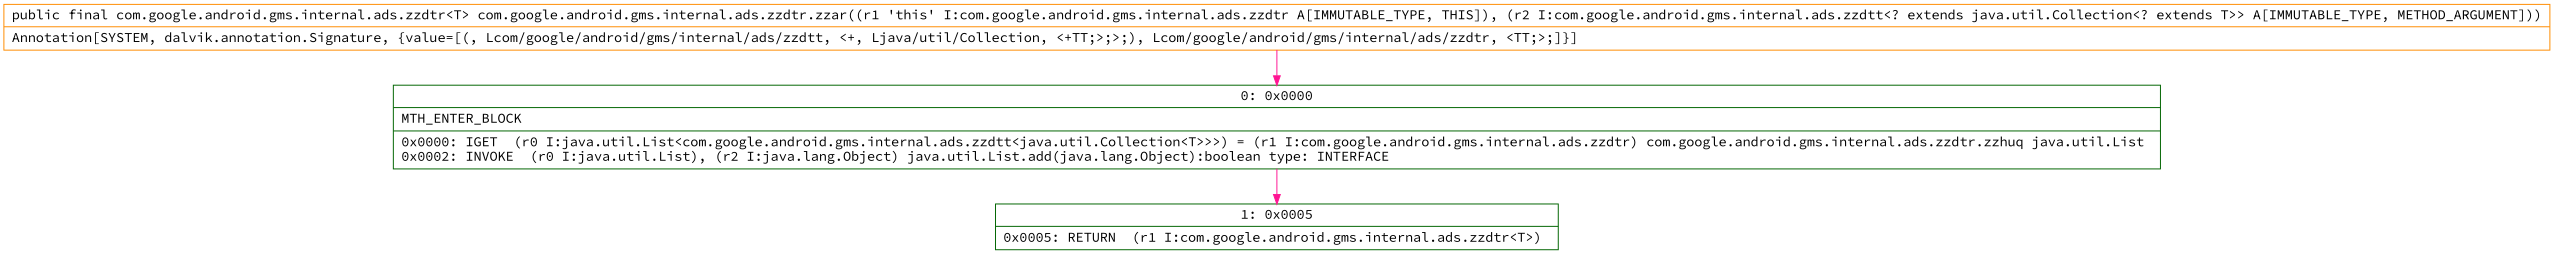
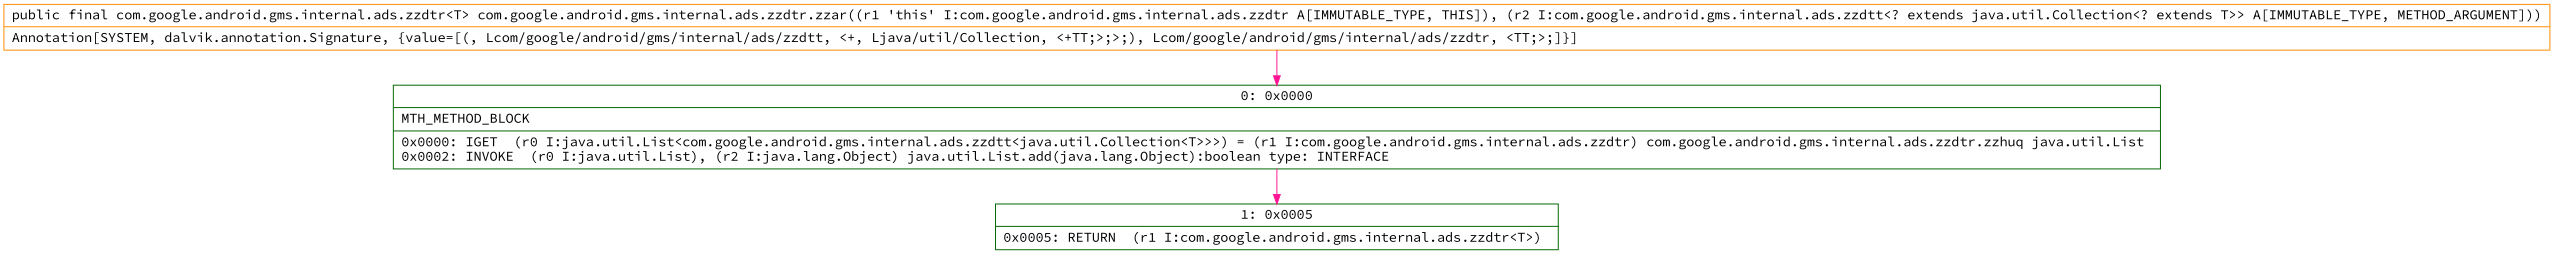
(461, 119) -> (466, 119)
